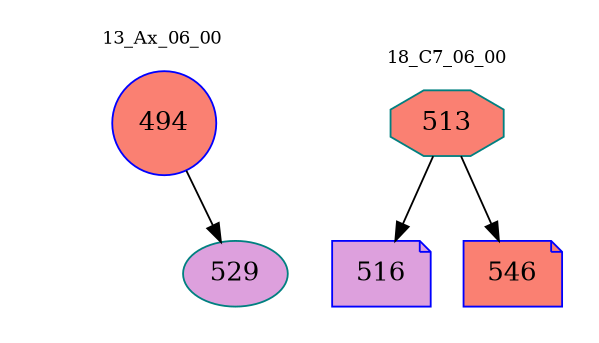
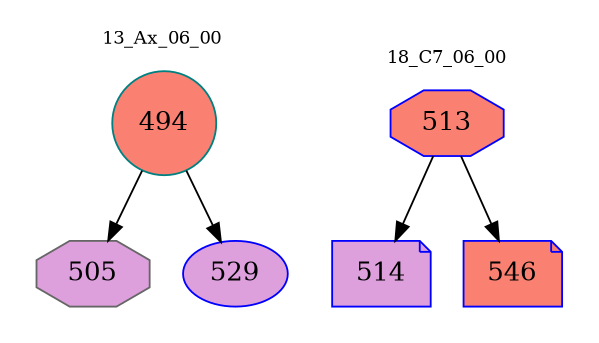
(164, 123) -> (164, 123)
(447, 123) -> (447, 123)
none -> (93, 274)
(235, 274) -> (235, 274)
(381, 274) -> (381, 274)
